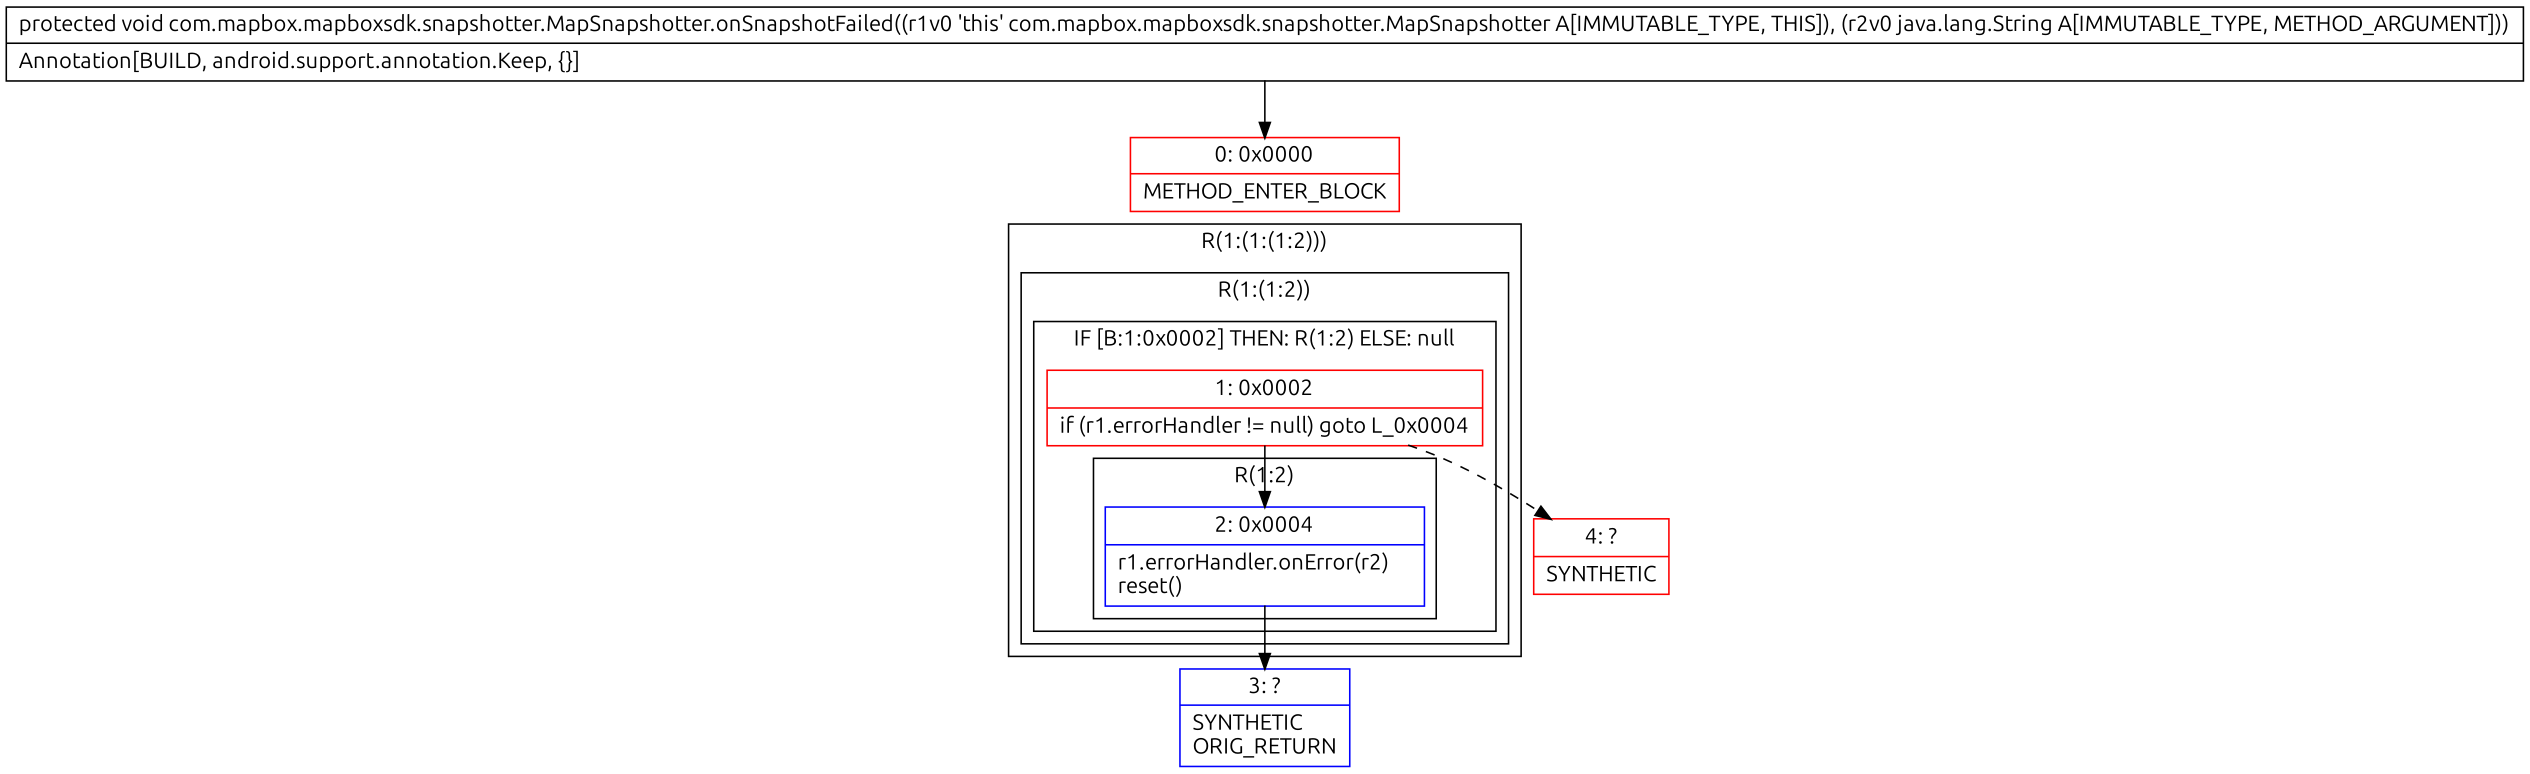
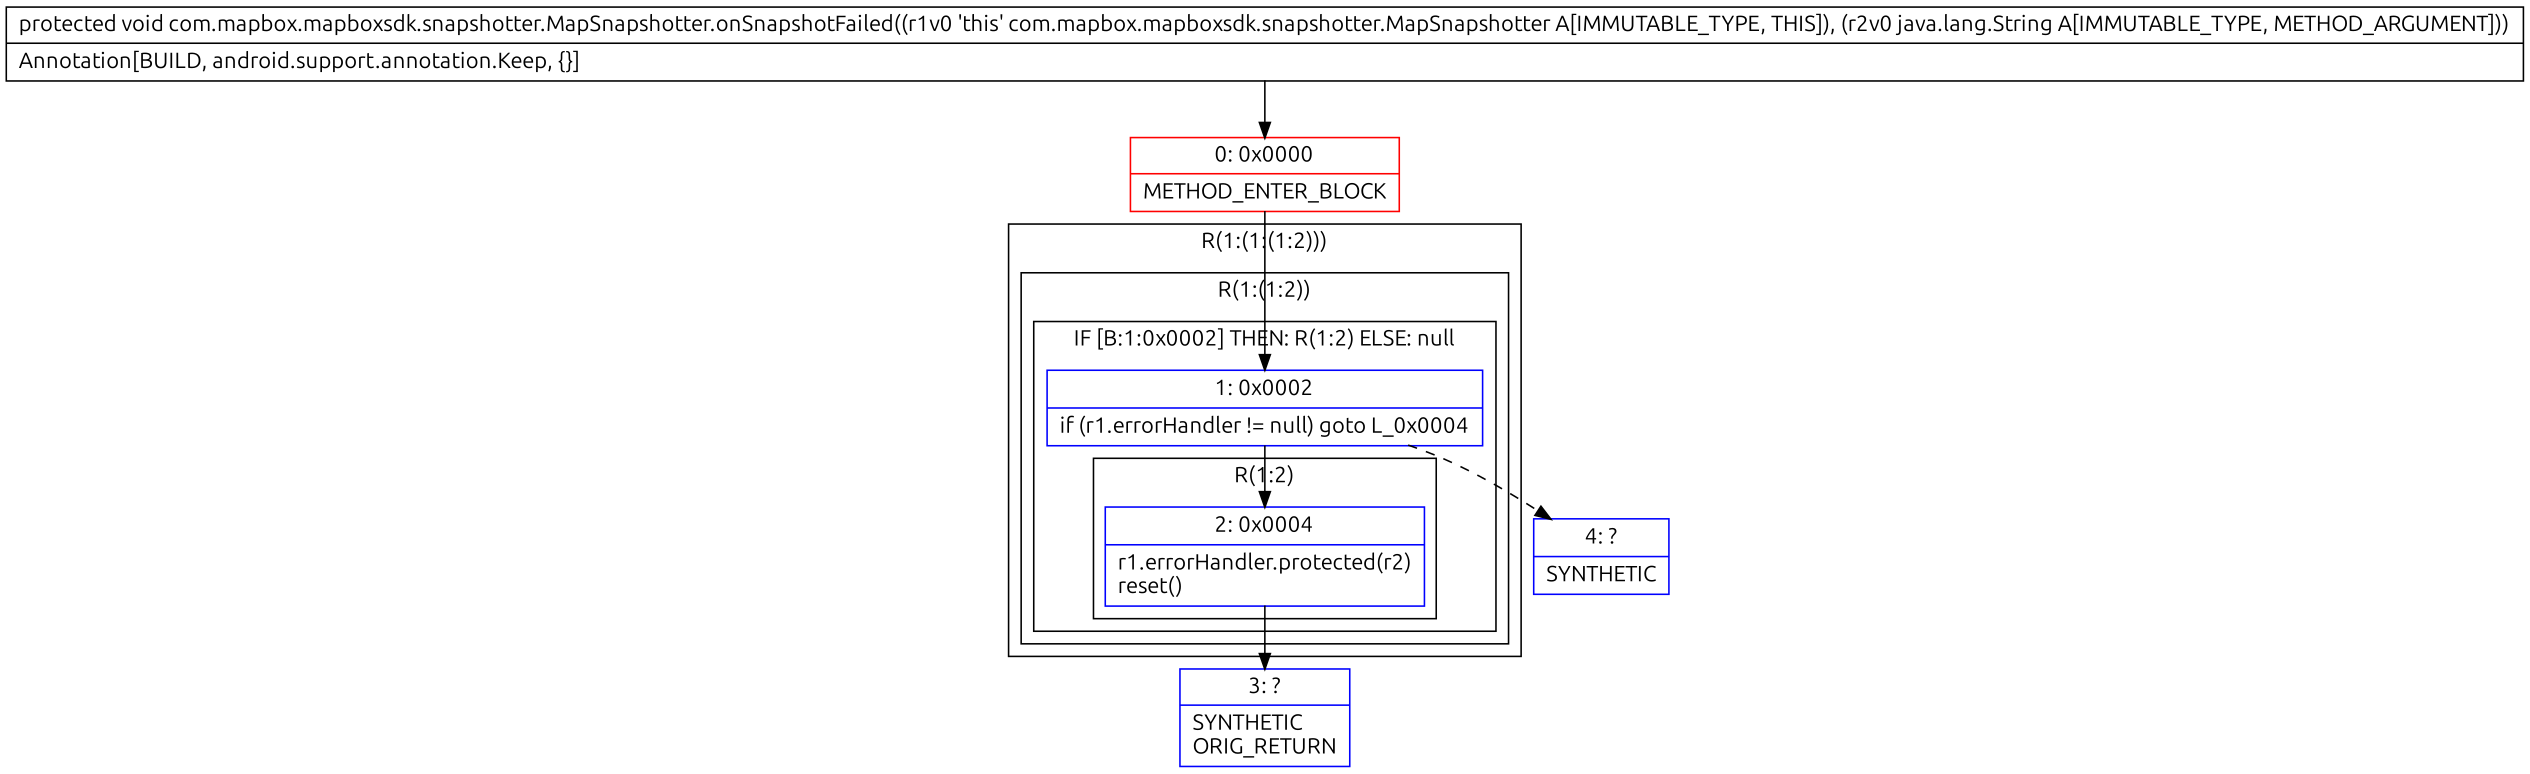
none -> (1265, 283)
(1265, 408) -> (1265, 408)
(1601, 557) -> (1601, 557)
(1254, 563) -> (1265, 563)
